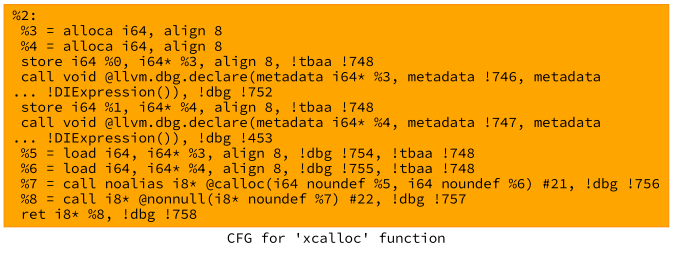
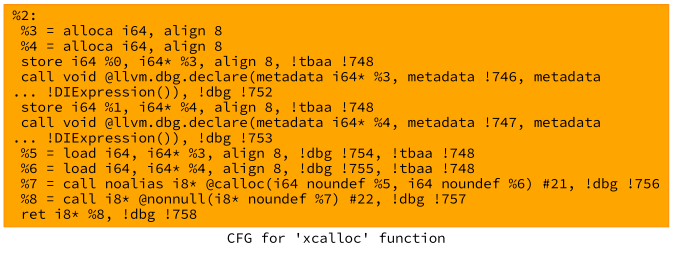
(143, 138) -> (143, 138)
